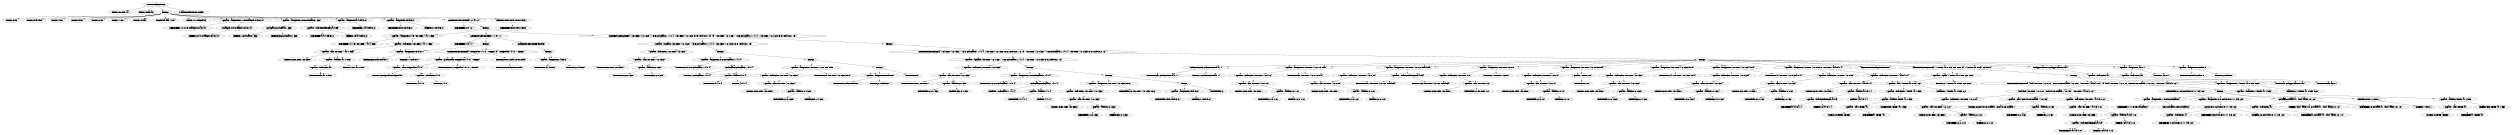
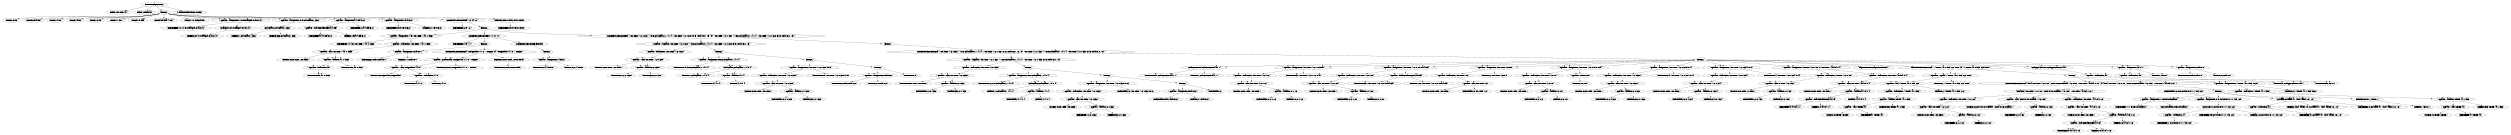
(34, 20) -> (33, 20)
